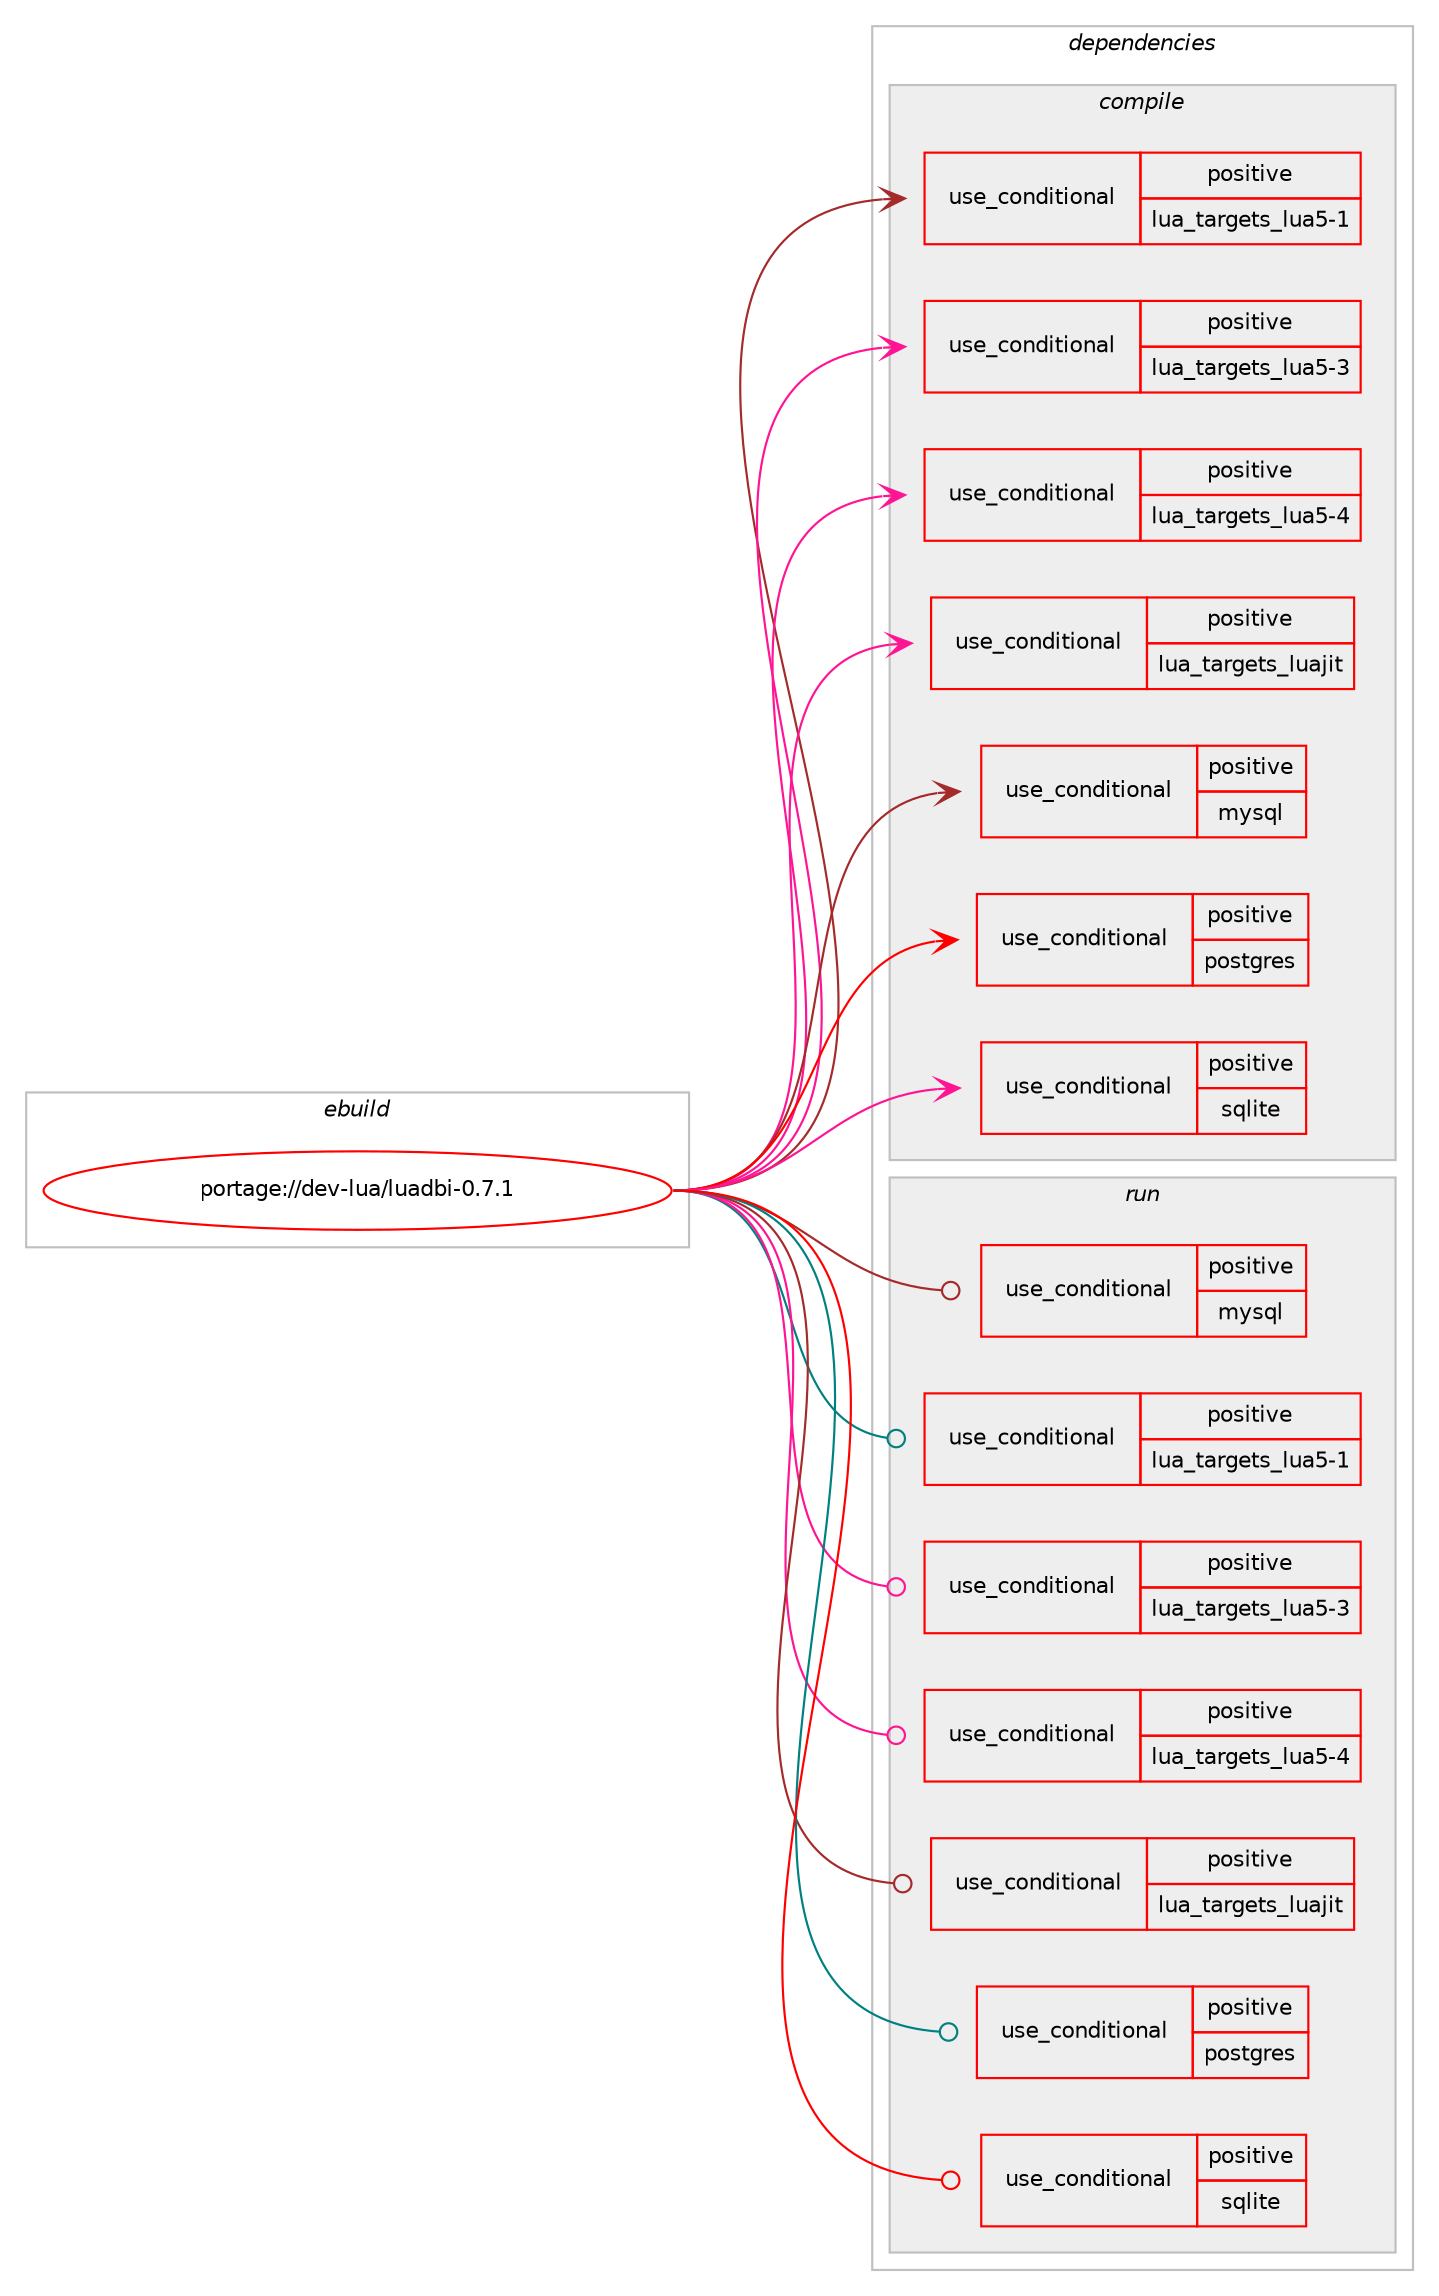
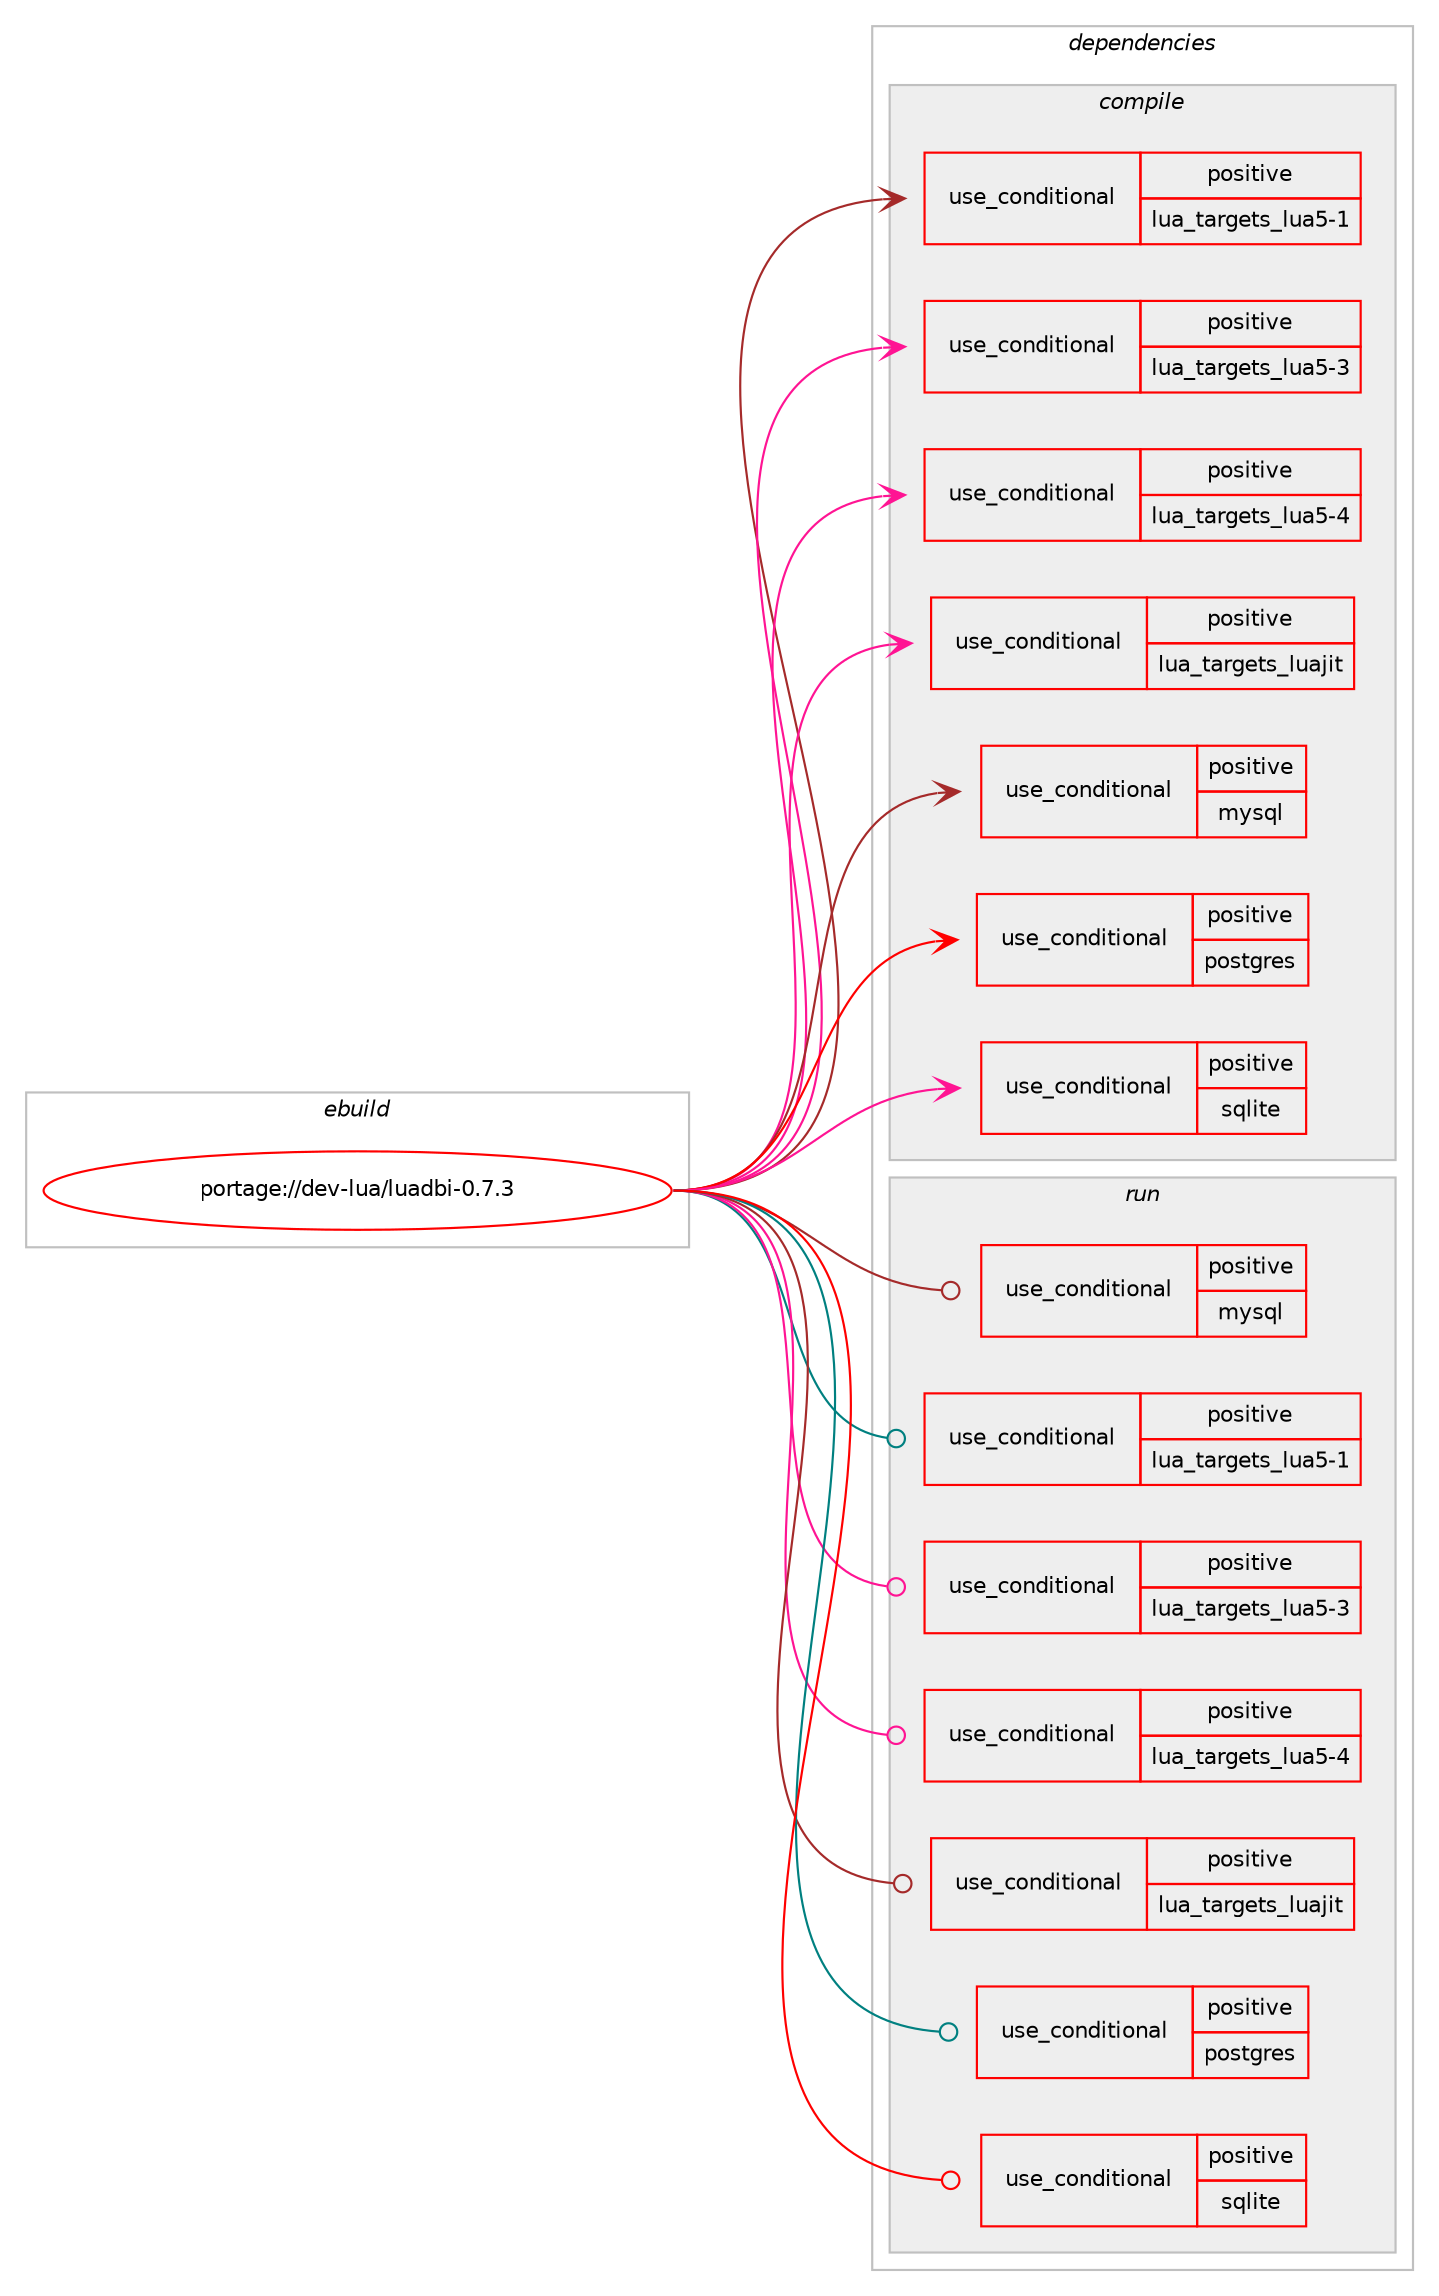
(358, 1191) -> (358, 1191)
